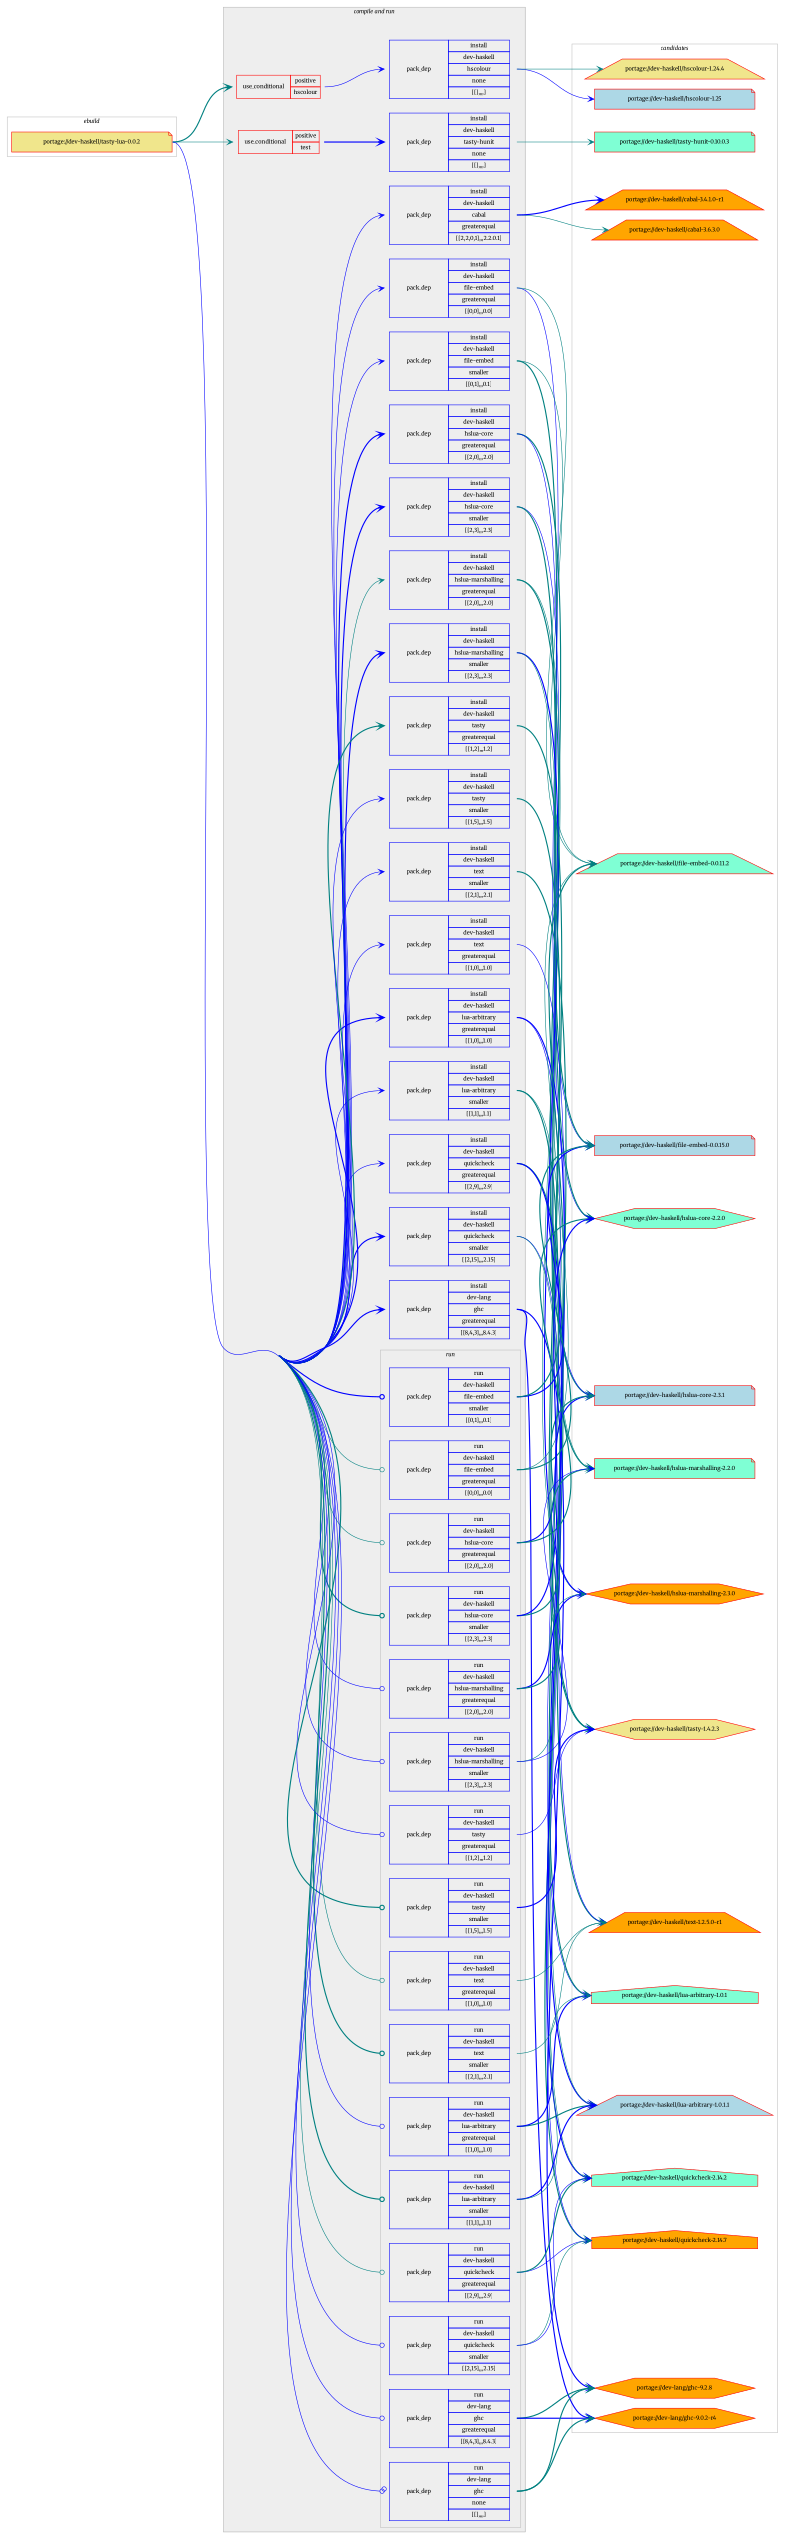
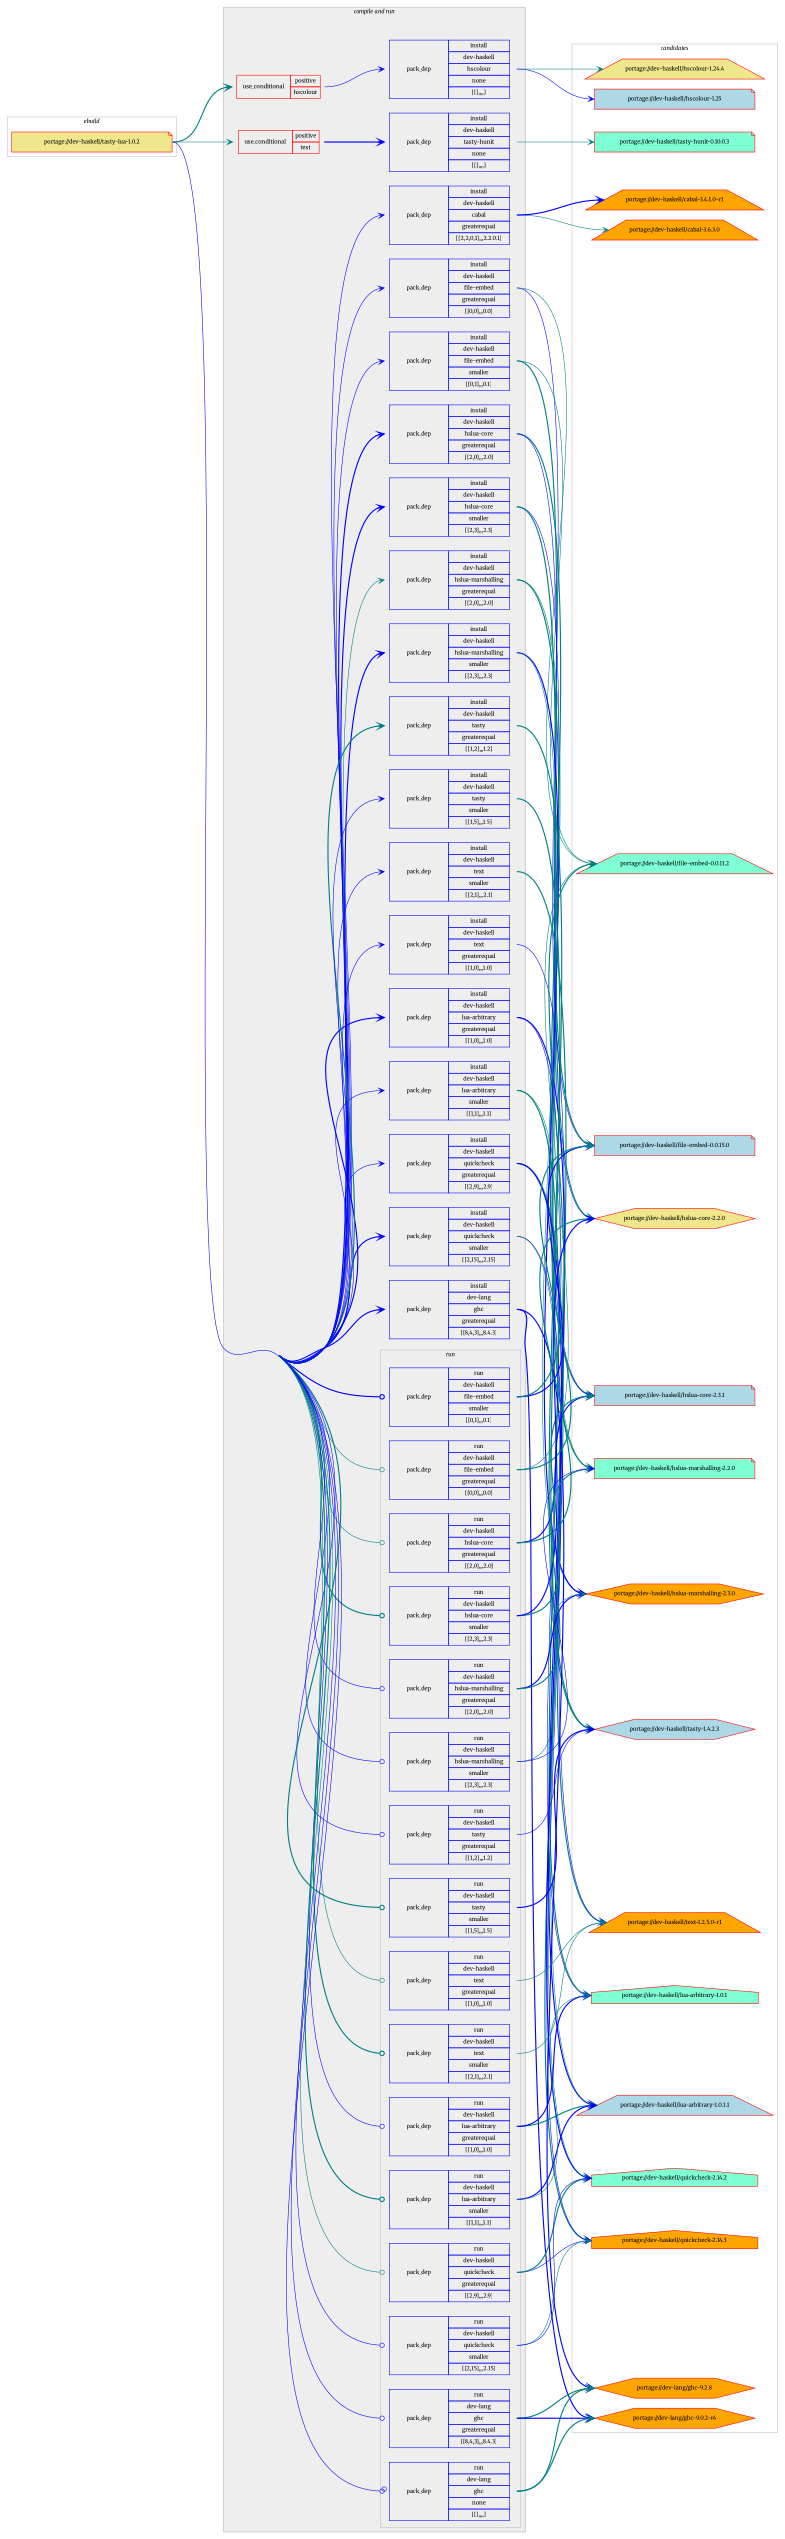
(92, 142) -> (92, 142)
(675, 1219) -> (675, 1219)
(675, 1729) -> (675, 1729)
(675, 2241) -> (675, 2241)
